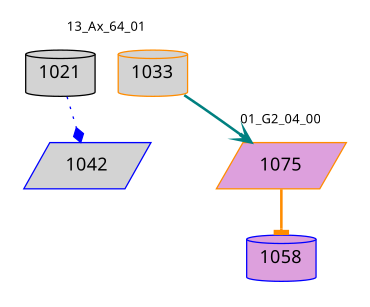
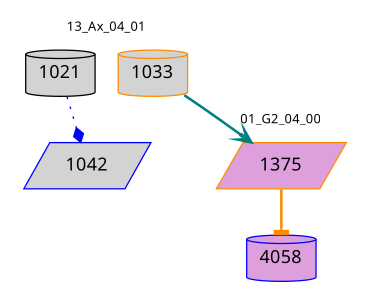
(107, 28) -> (107, 28)
(281, 166) -> (281, 166)
(281, 258) -> (281, 258)
